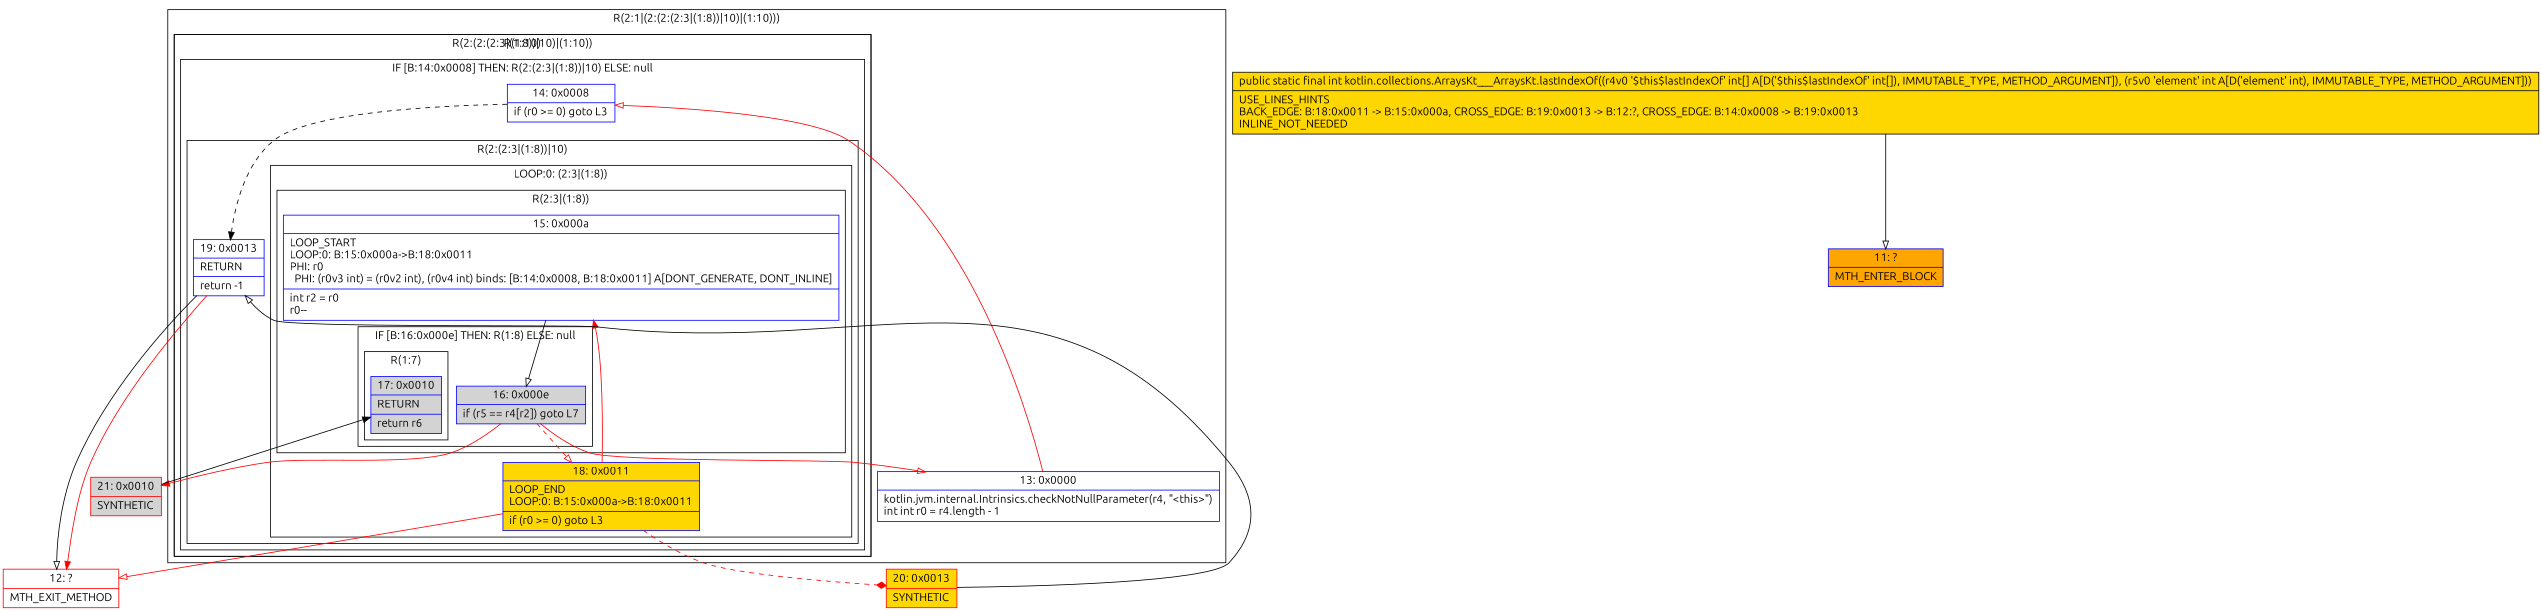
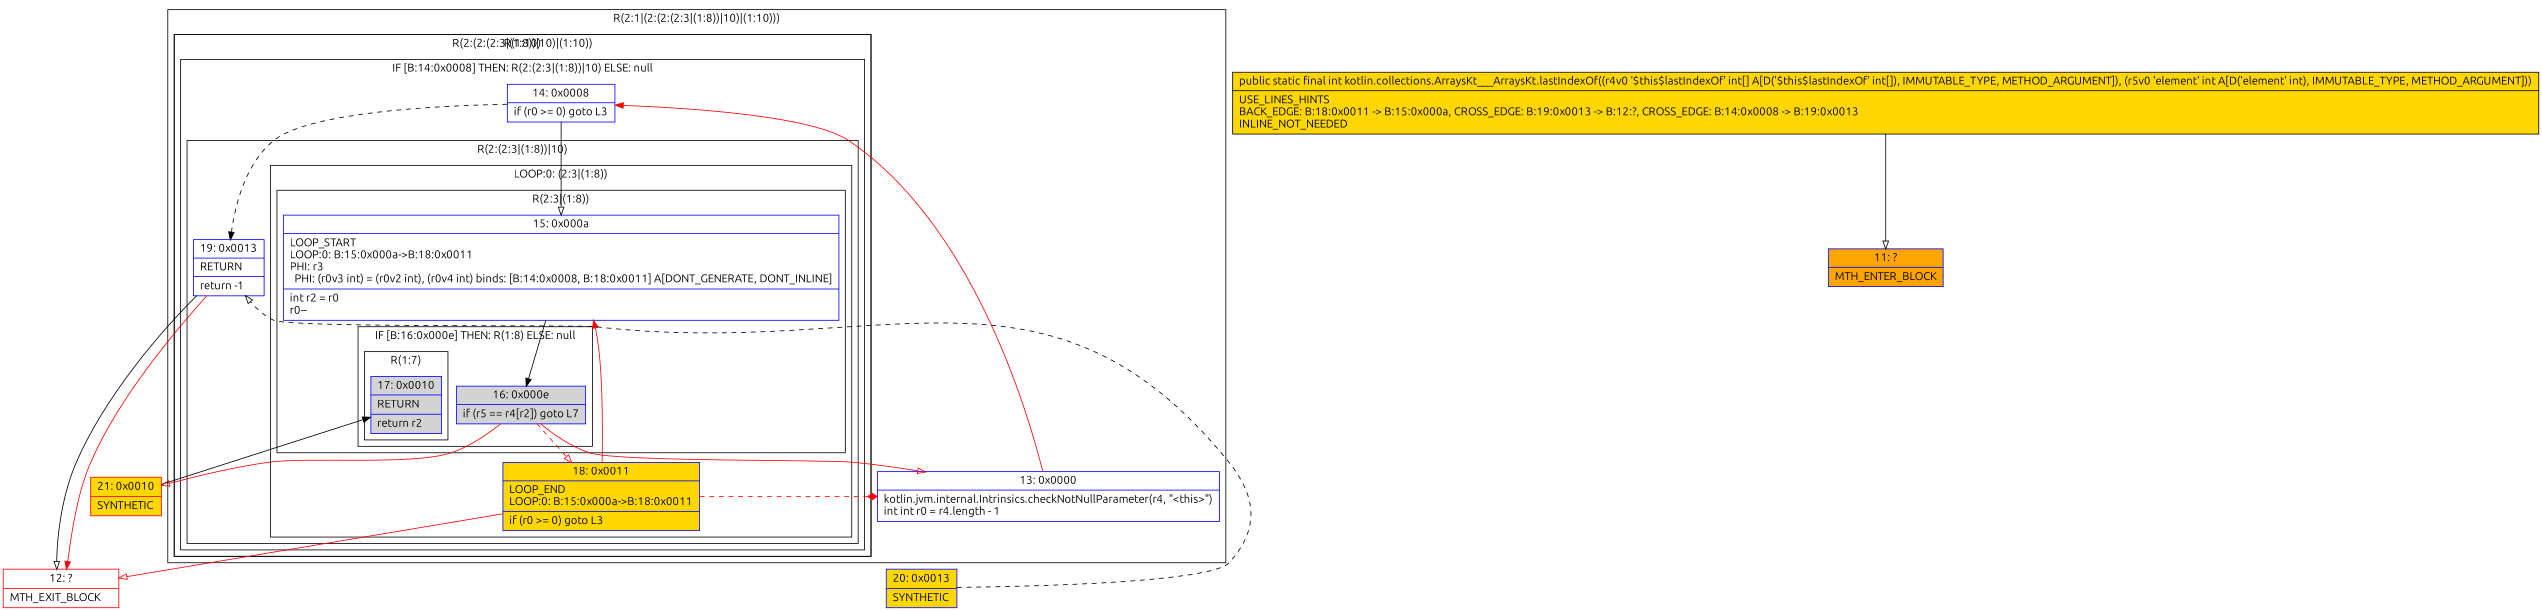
none -> (561, 160)
(908, 195) -> (908, 195)
(308, 267) -> (308, 267)
(952, 323) -> (952, 323)
(537, 349) -> (537, 349)
(400, 423) -> (400, 423)
(338, 460) -> (338, 460)
(126, 497) -> (126, 497)
(755, 573) -> (784, 497)
(922, 588) -> (922, 588)
(61, 598) -> (55, 598)
